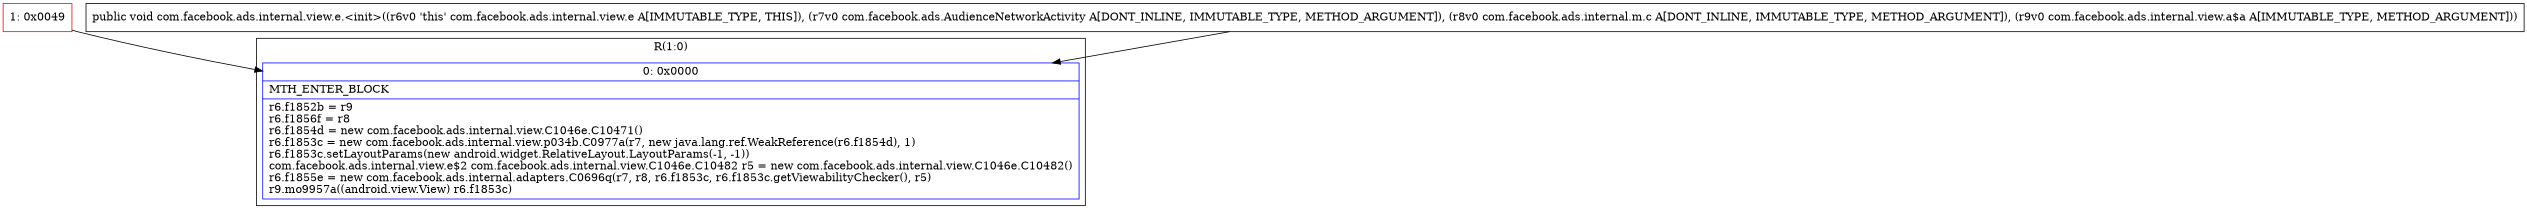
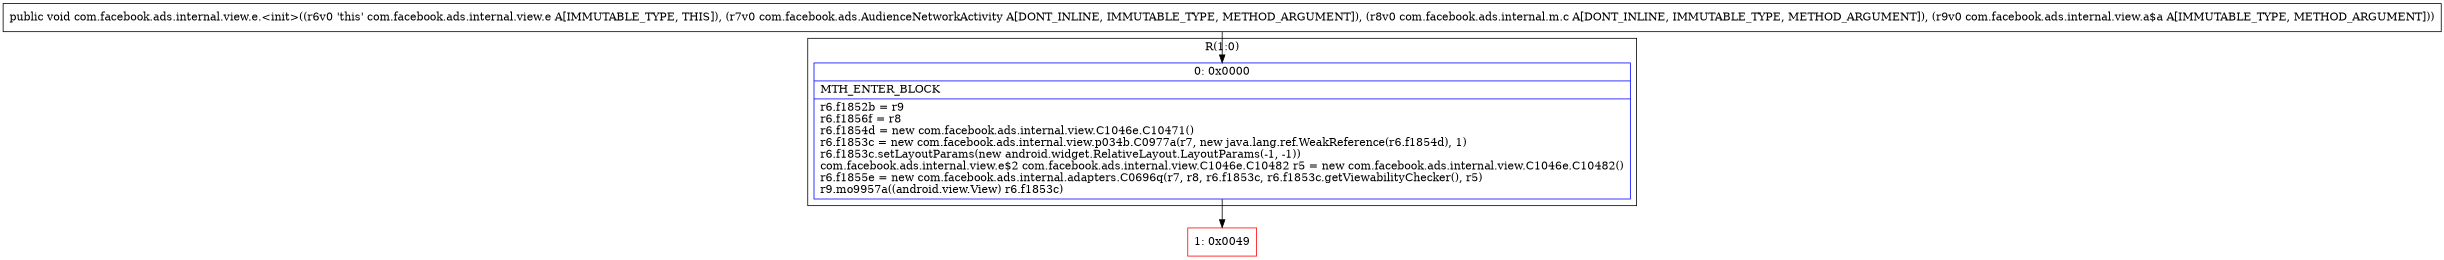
(163, 51) -> (1222, 210)
